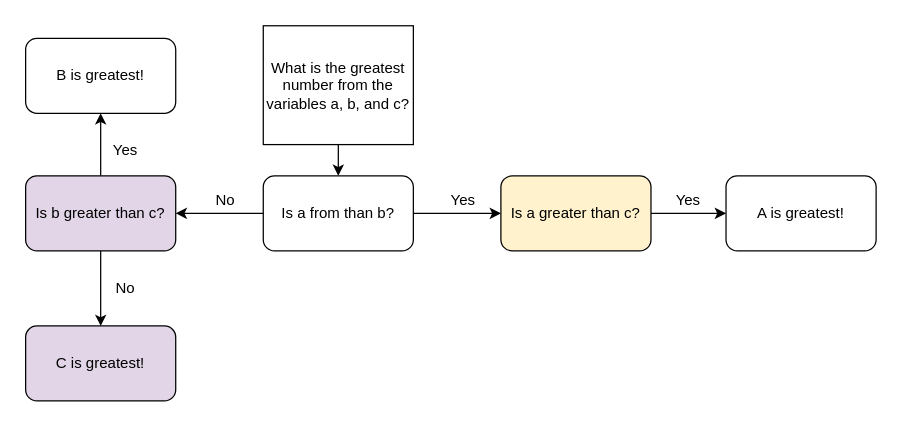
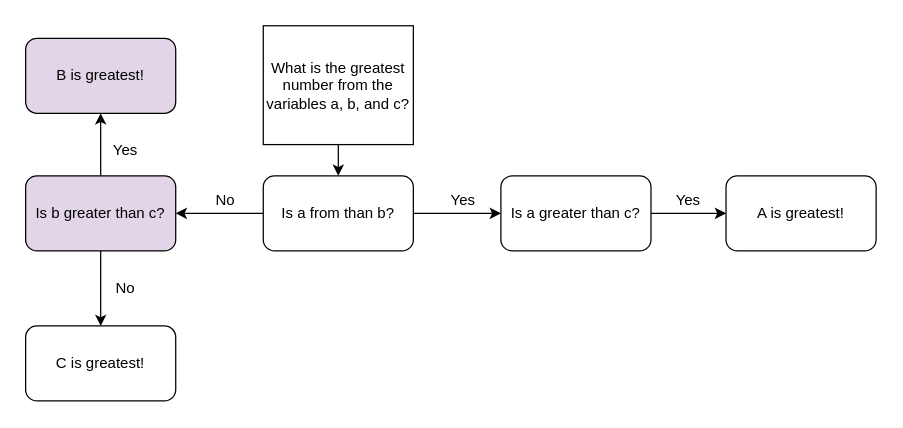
(101, 76) -> (101, 76)
(576, 213) -> (576, 213)
(101, 363) -> (101, 363)
